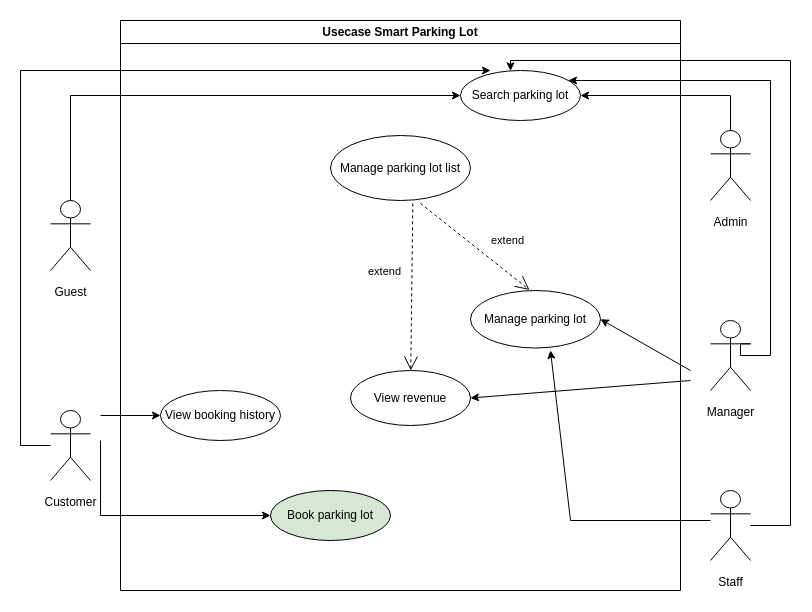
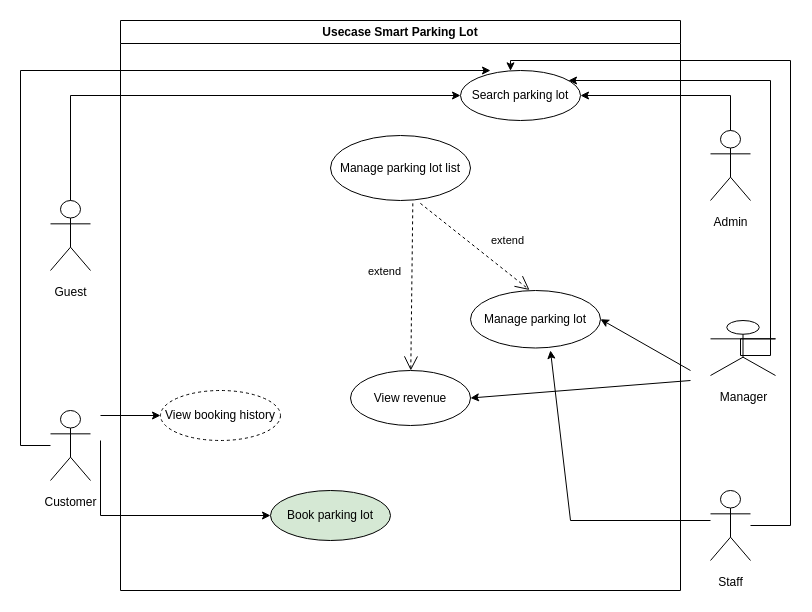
(731, 356) -> (743, 348)
(221, 416) -> (221, 416)
